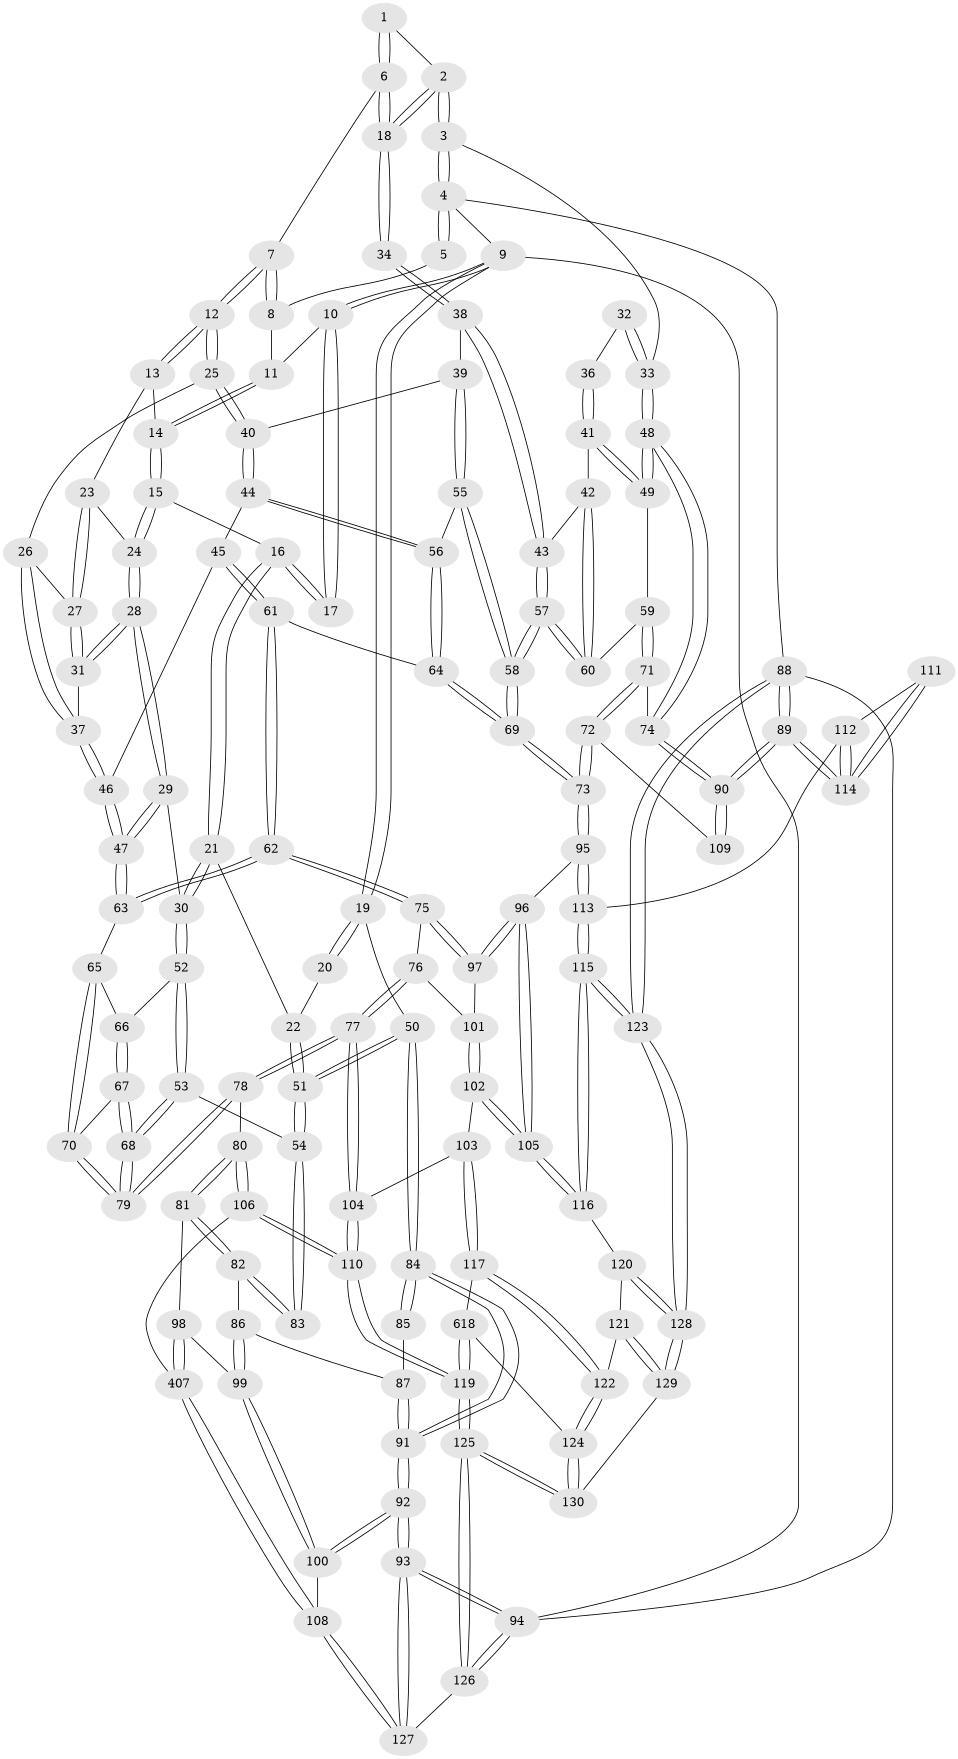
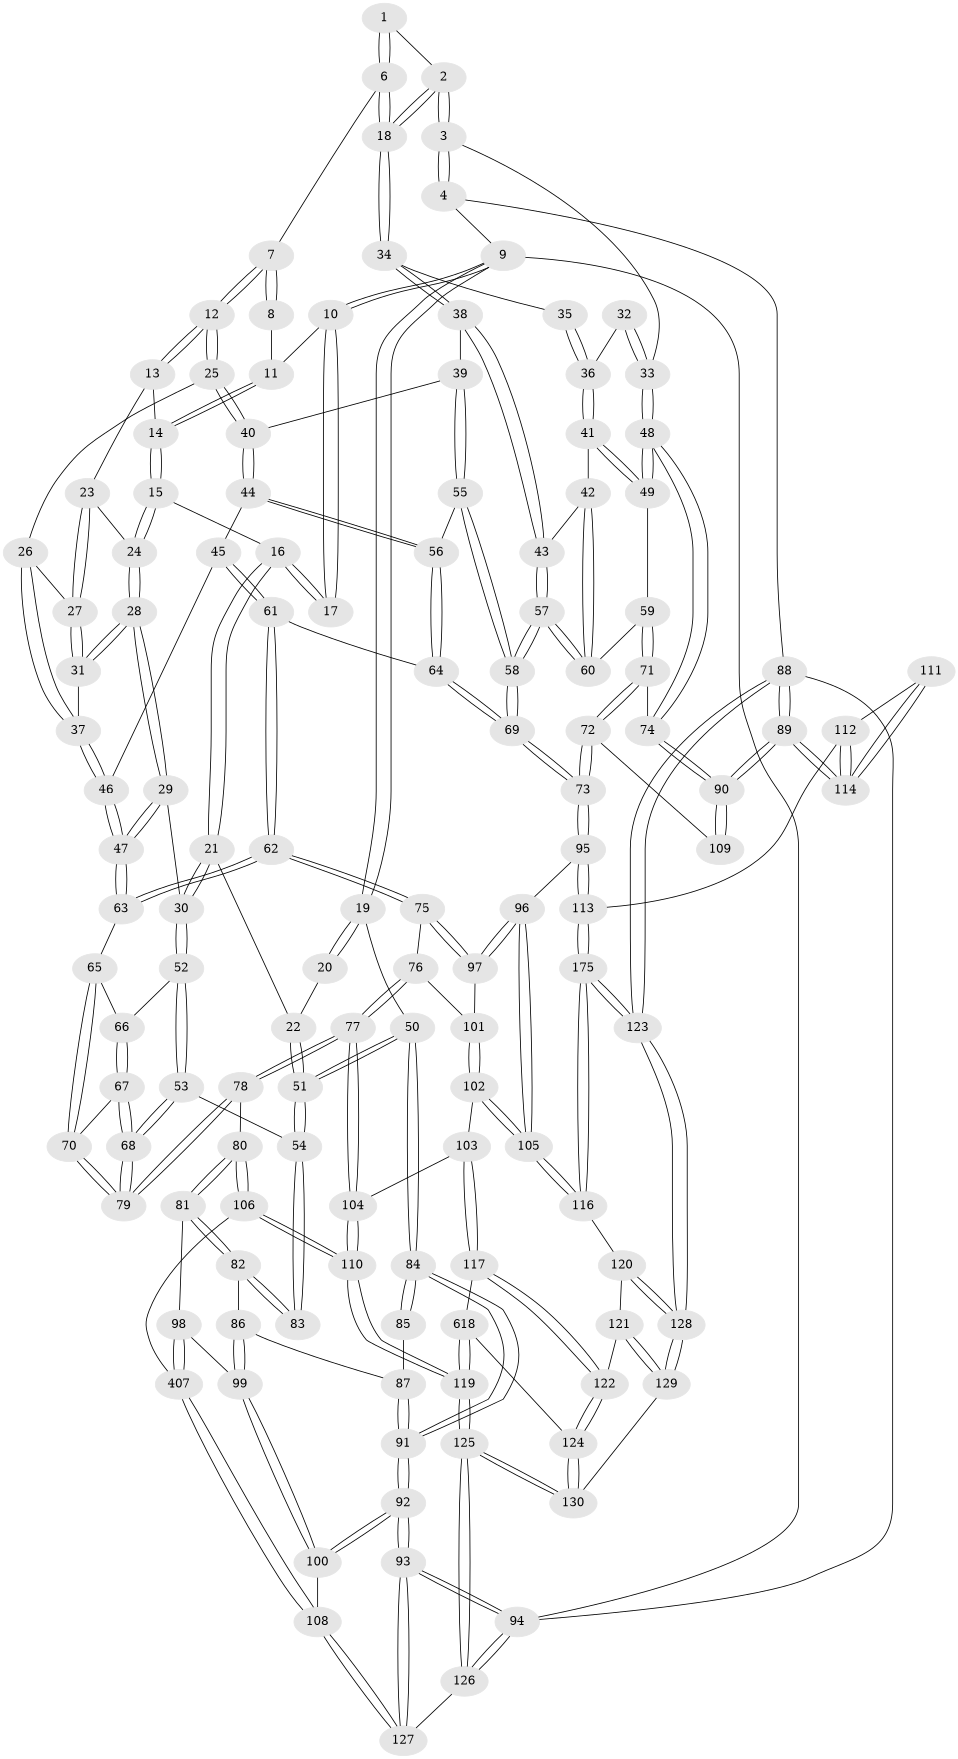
(444, 256) -> none
none -> (565, 315)
(583, 969) -> (583, 969)
